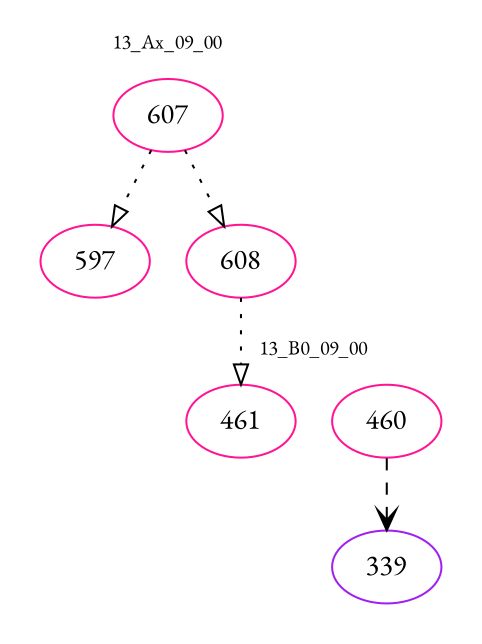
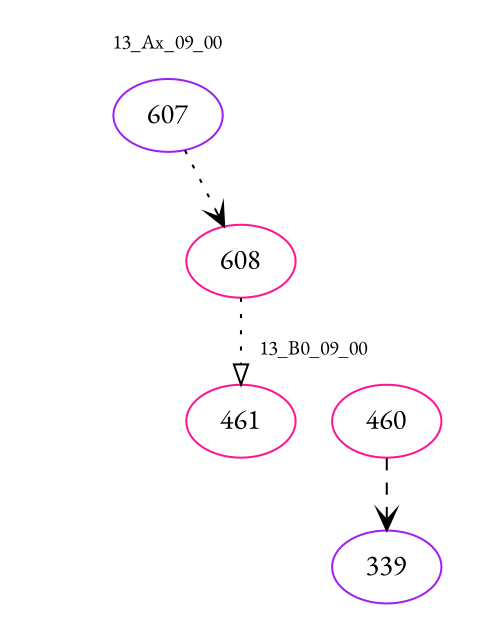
(168, 115) -> (168, 115)
(200, 179) -> (200, 179)
(95, 261) -> none
